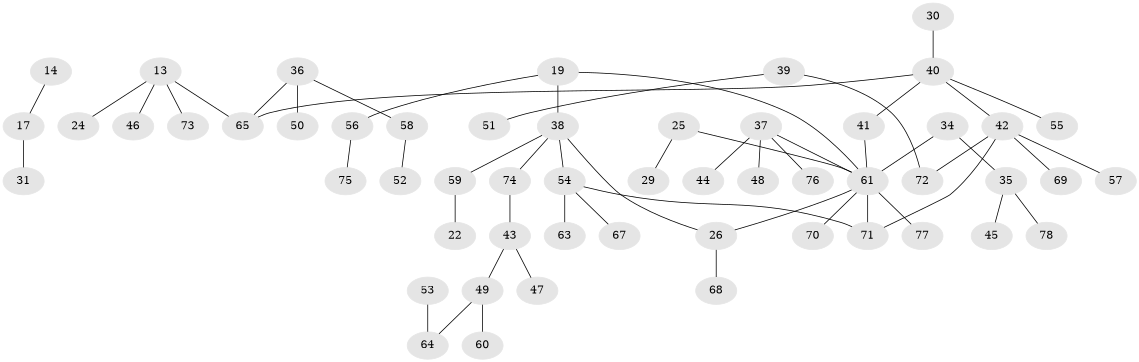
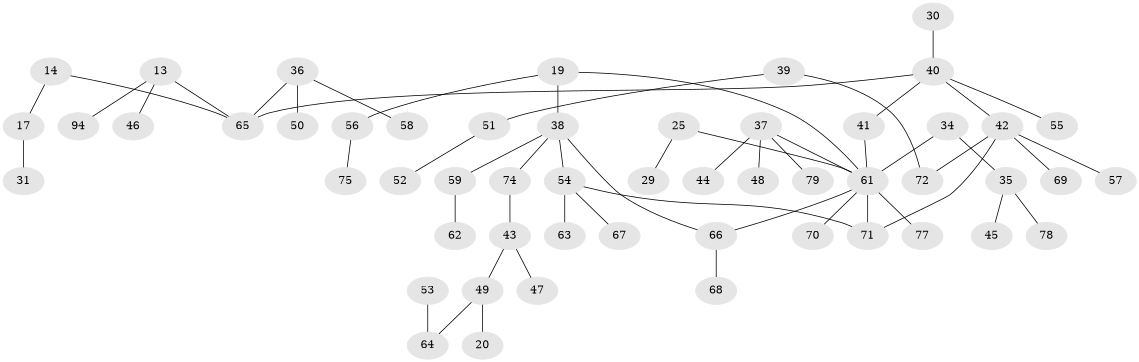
none -> (142, 91)
(78, 126) -> (78, 126)
(188, 126) -> none
(404, 154) -> (445, 154)
(813, 181) -> (813, 181)
(455, 236) -> (455, 236)
(716, 236) -> (716, 236)
(483, 346) -> (483, 346)
